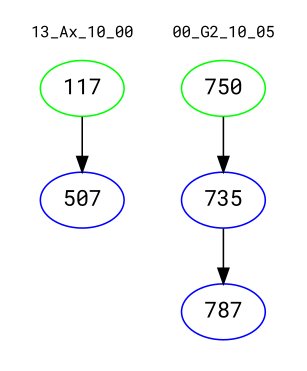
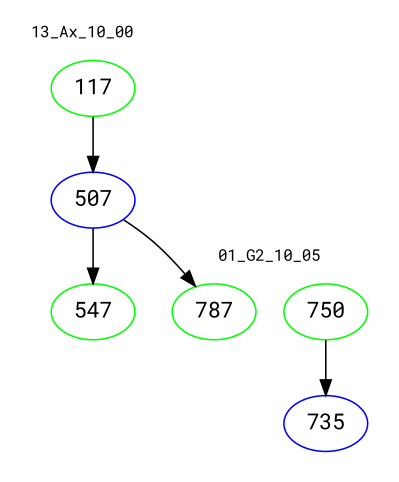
(224, 33) -> (270, 257)
(223, 248) -> (170, 257)
none -> (93, 312)
(223, 312) -> (214, 312)
